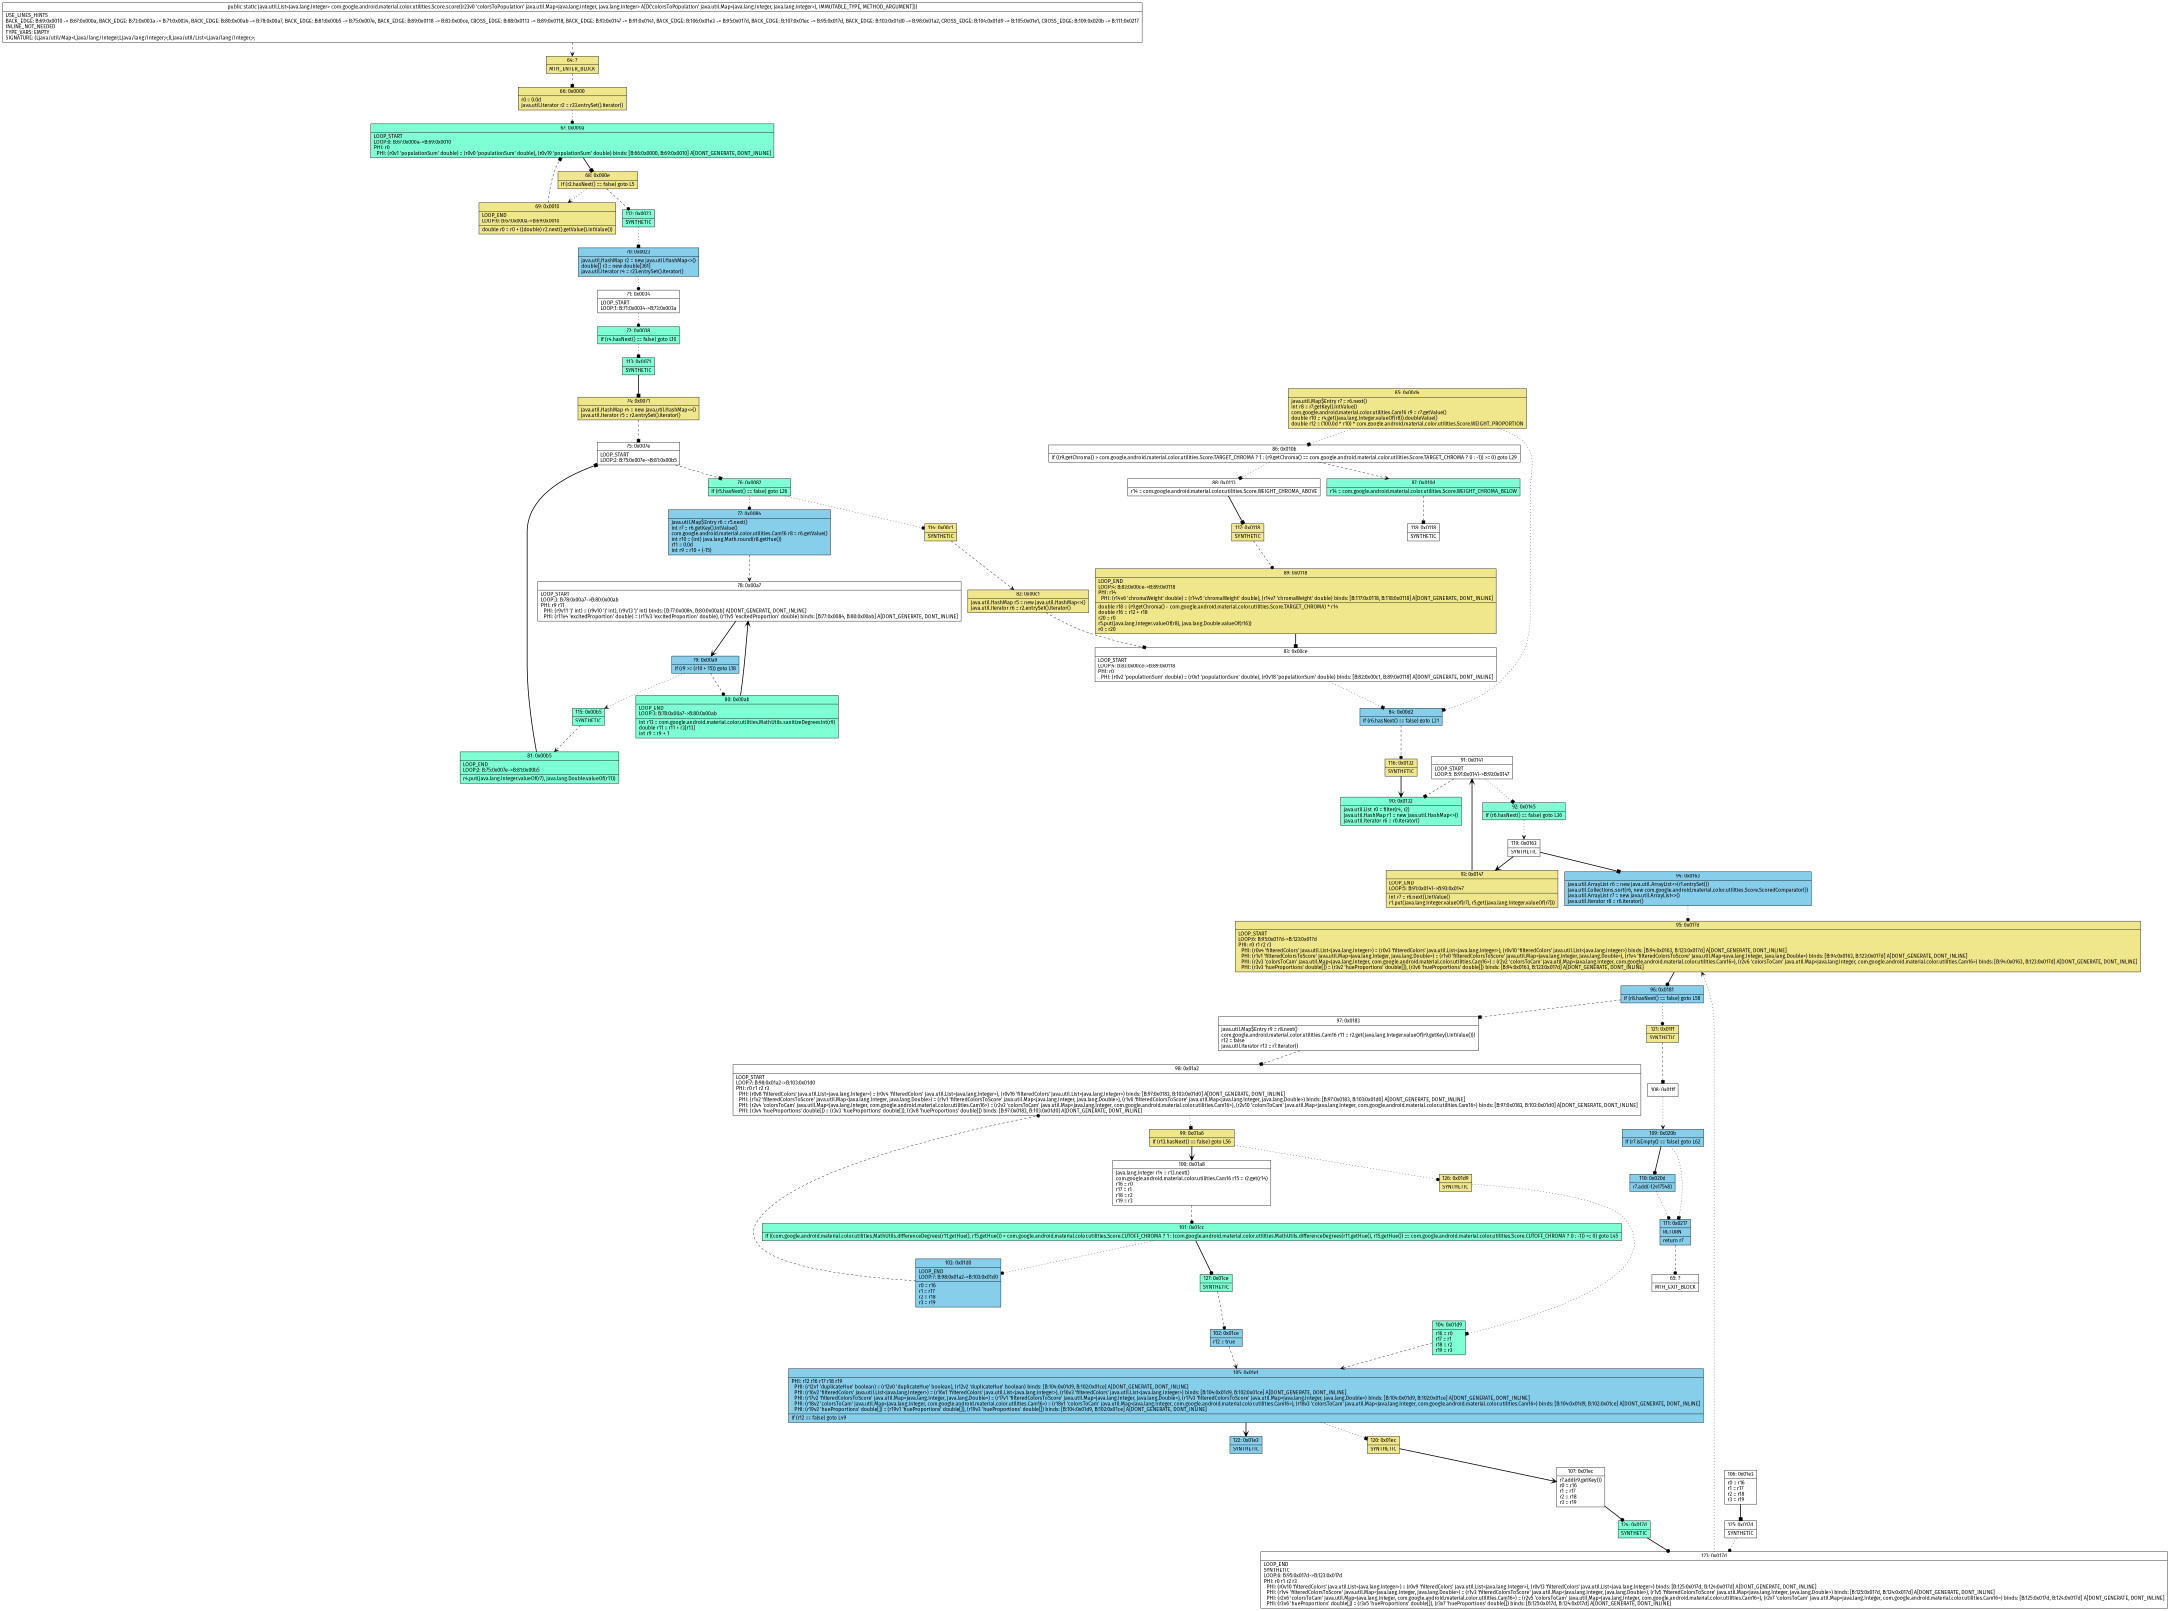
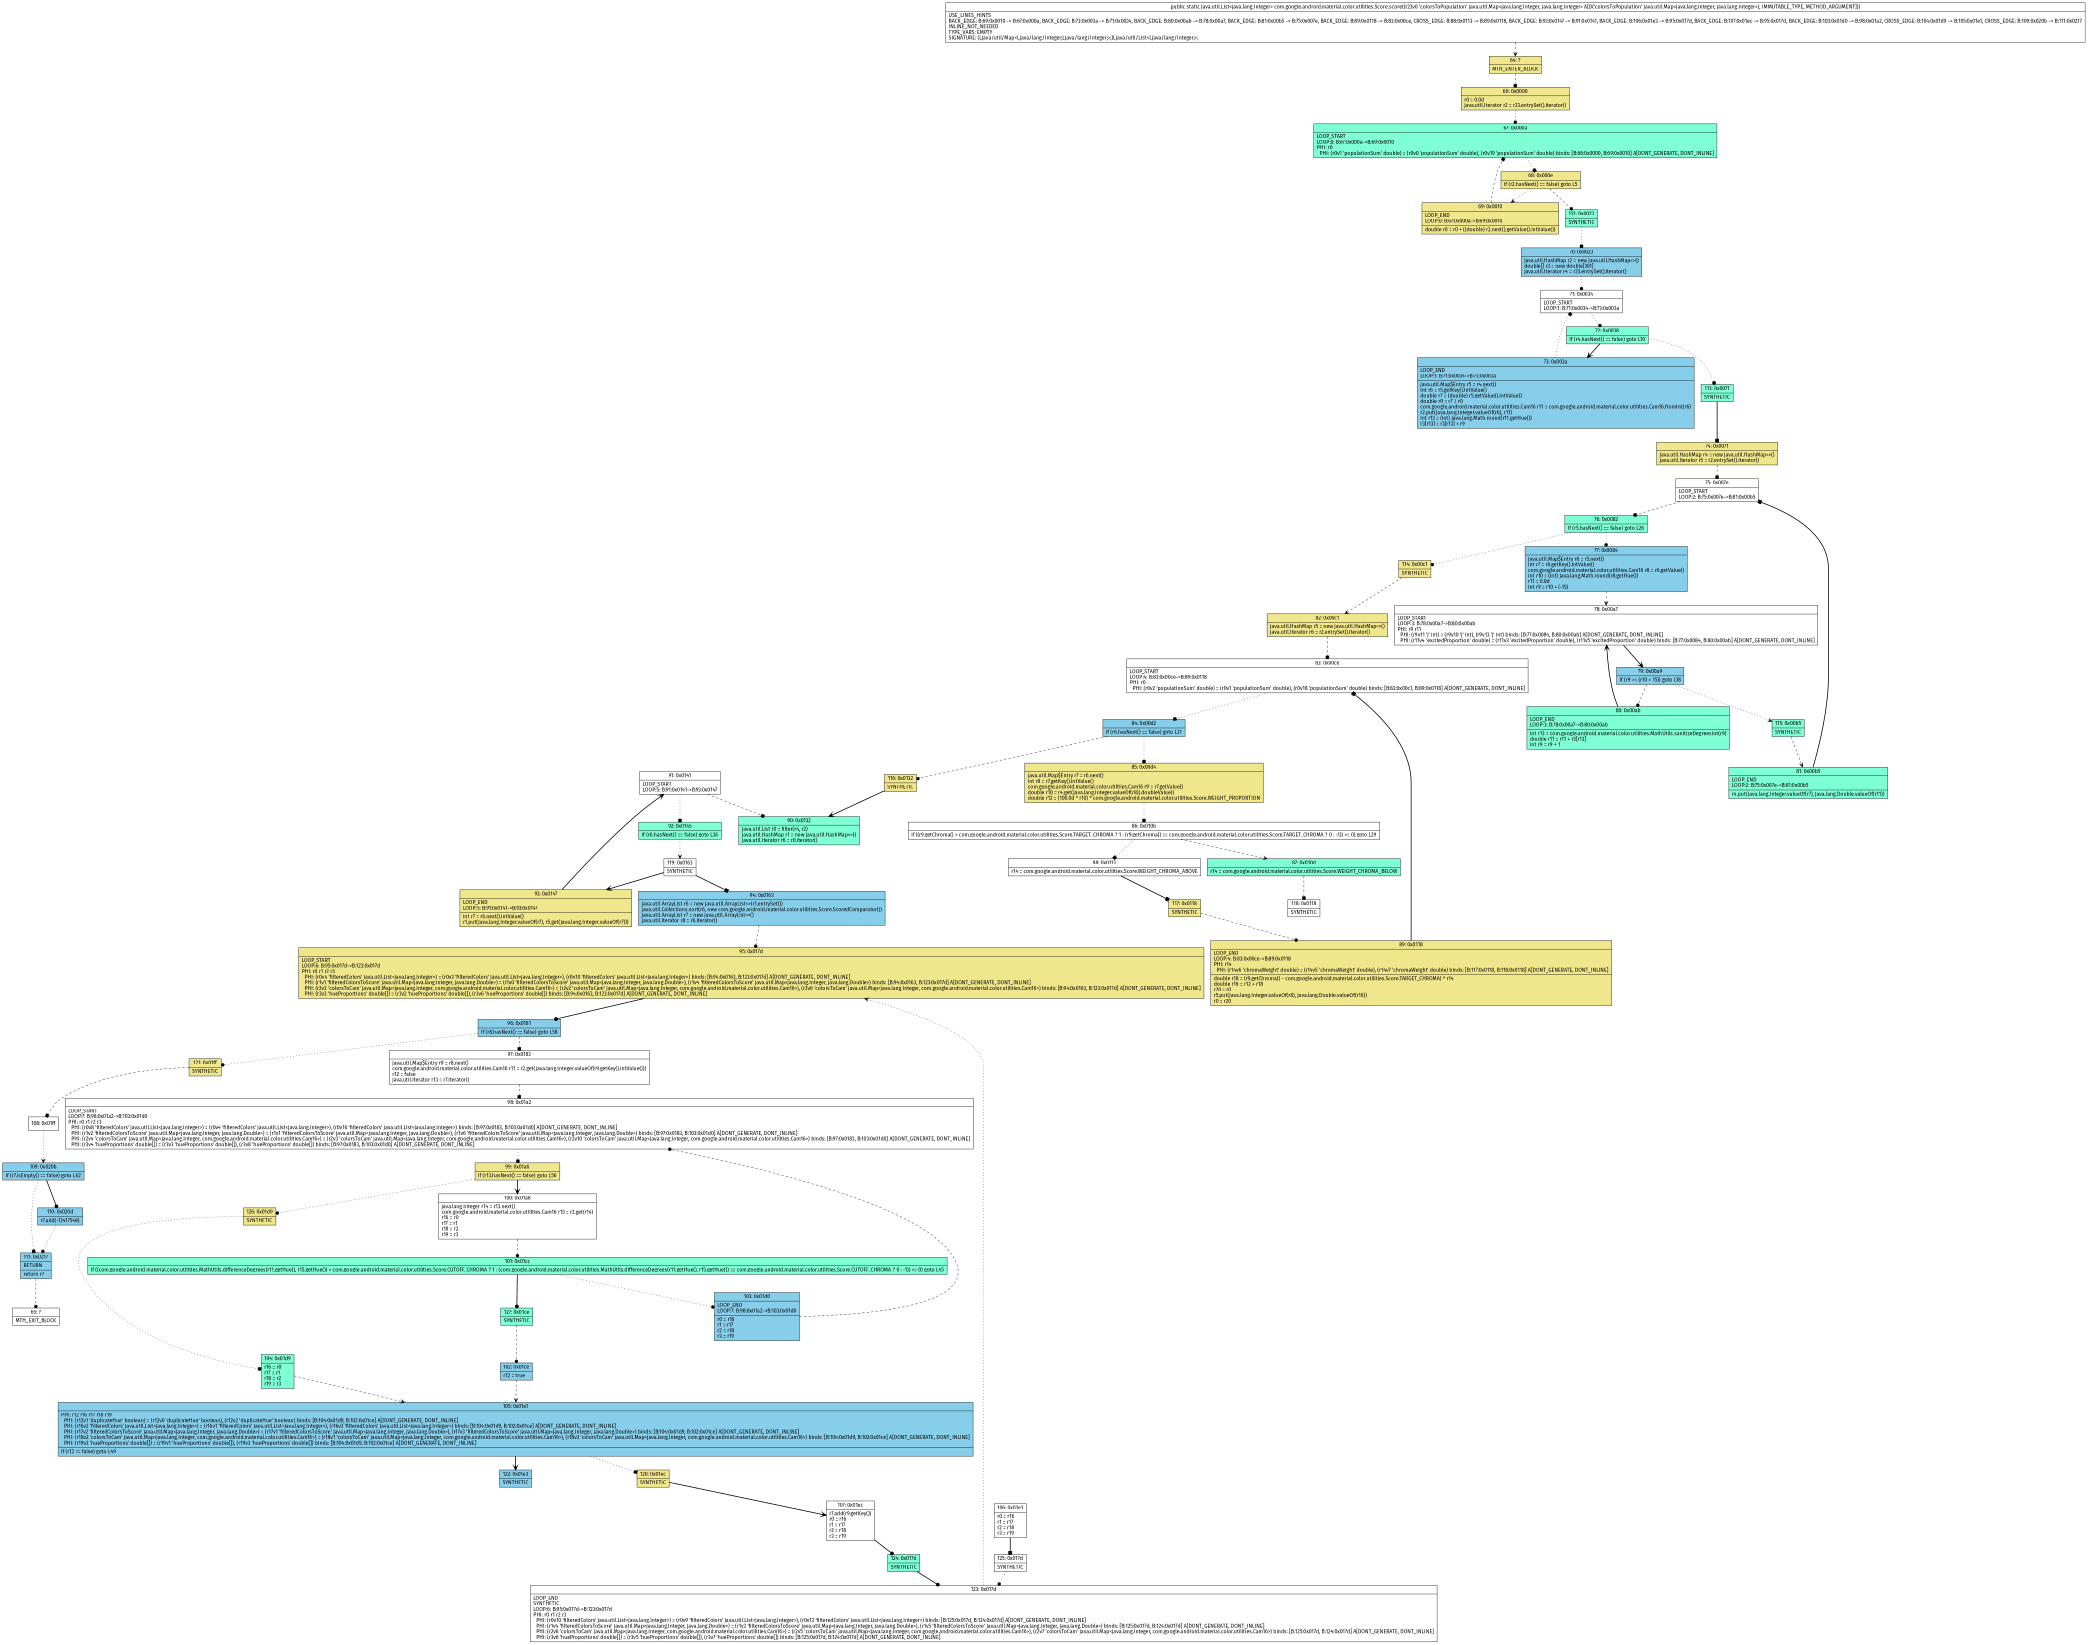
(587, 163) -> (1530, 163)
none -> (1556, 393)
(1531, 581) -> (1144, 748)
(1688, 912) -> (757, 935)
